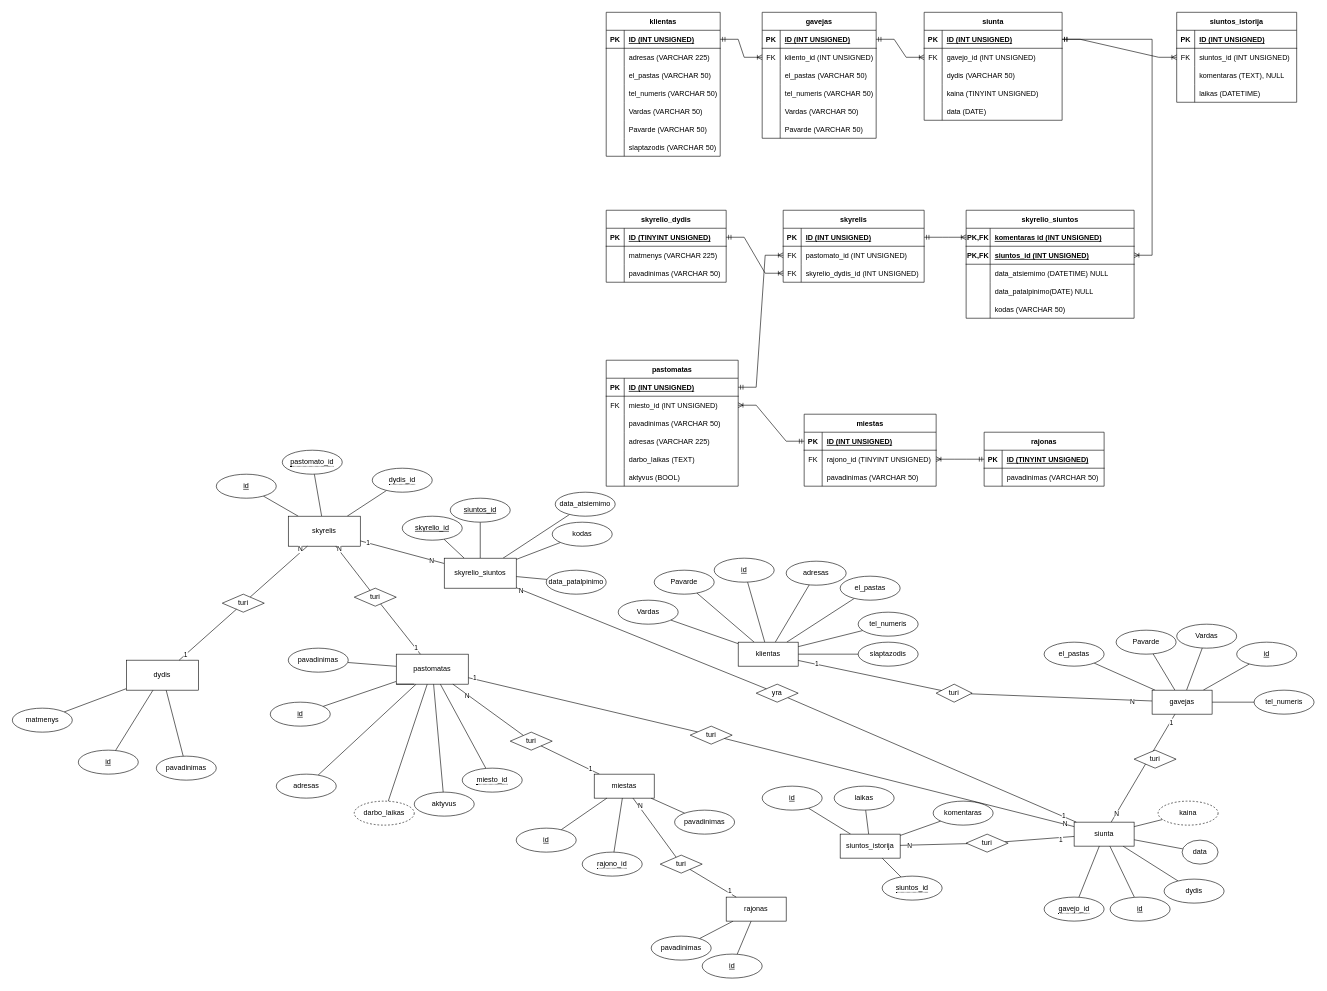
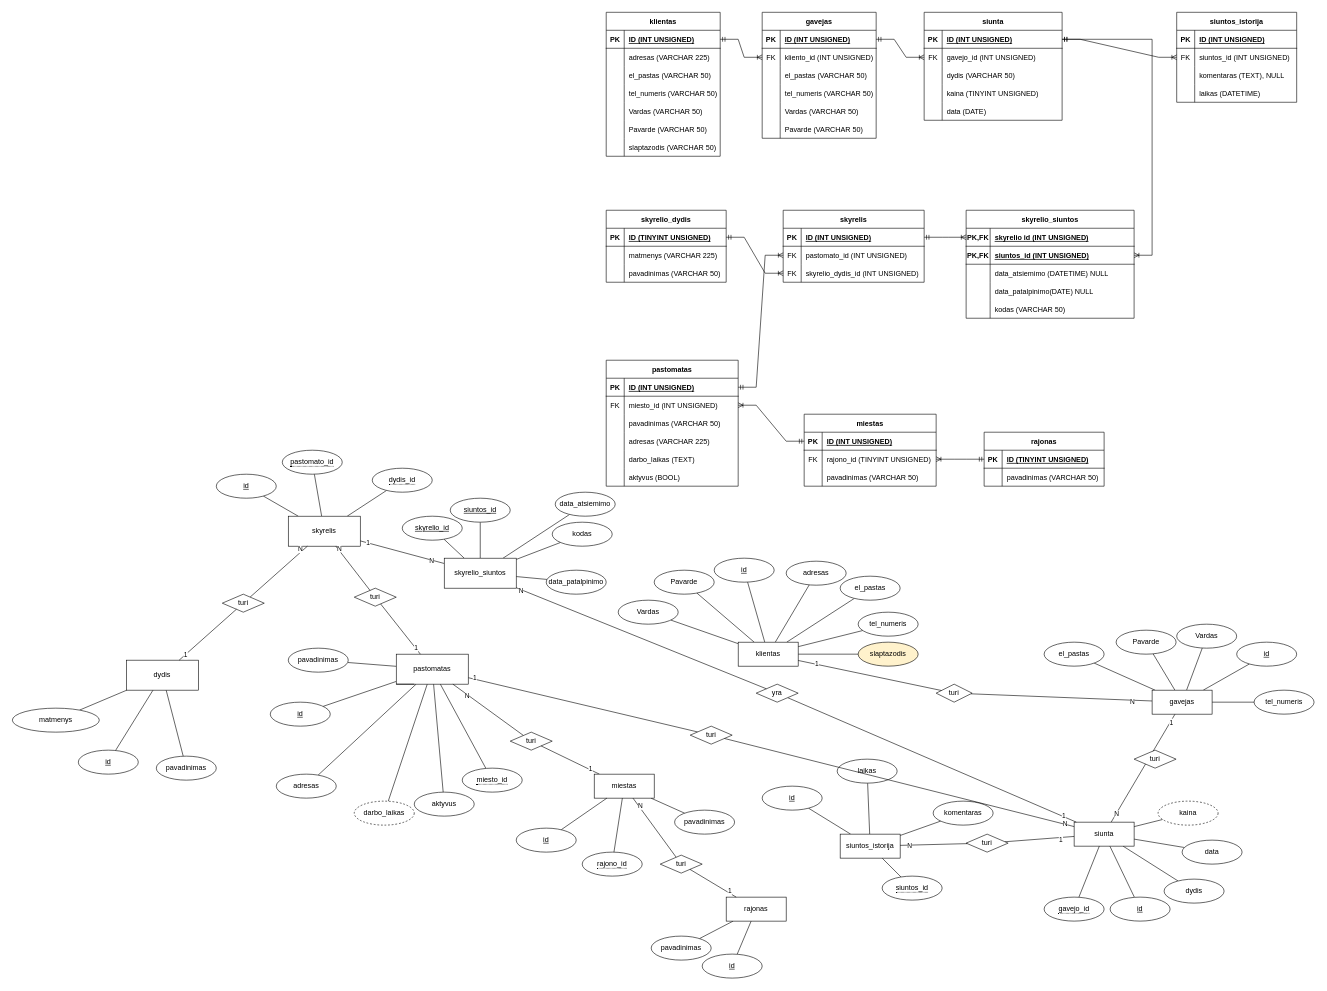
(1048, 238) -> (1042, 238)
(888, 654) -> (888, 654)
(42, 720) -> (56, 720)
(864, 798) -> (867, 771)
(1200, 852) -> (1212, 852)
